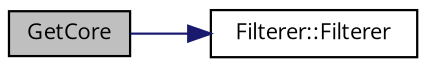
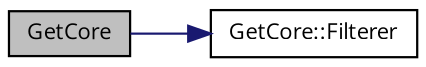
(314, 34) -> (314, 34)
